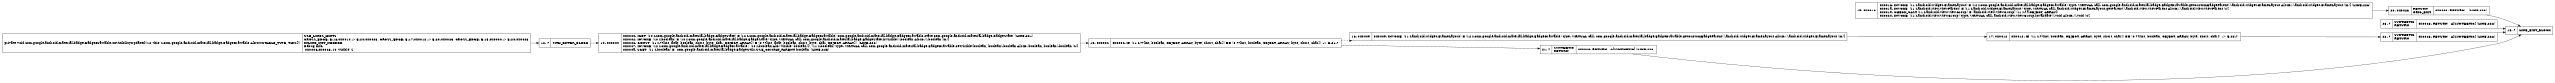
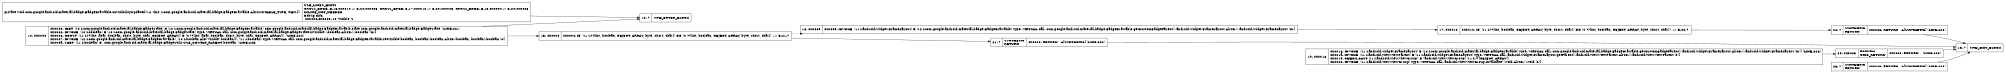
(2422, 12) -> (1873, 55)
(2535, 30) -> (1985, 48)
(593, 43) -> (560, 23)
